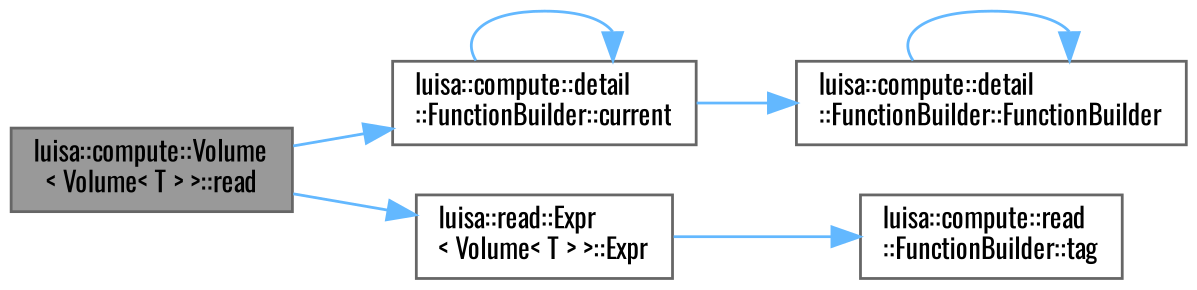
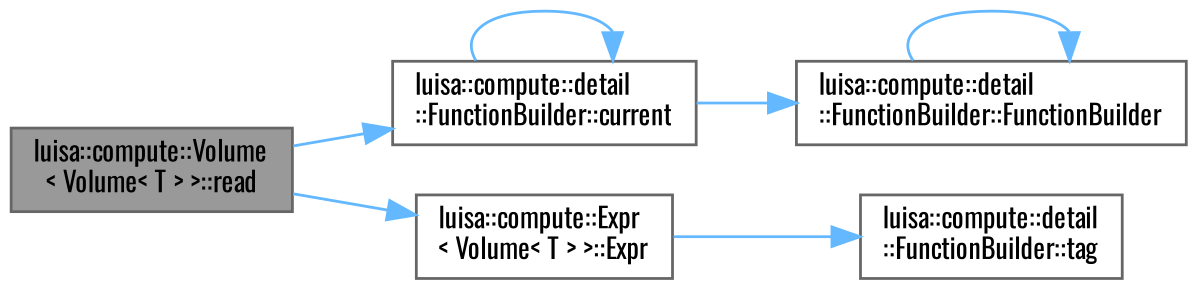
(544, 237) -> (544, 237)
(991, 237) -> (991, 237)
